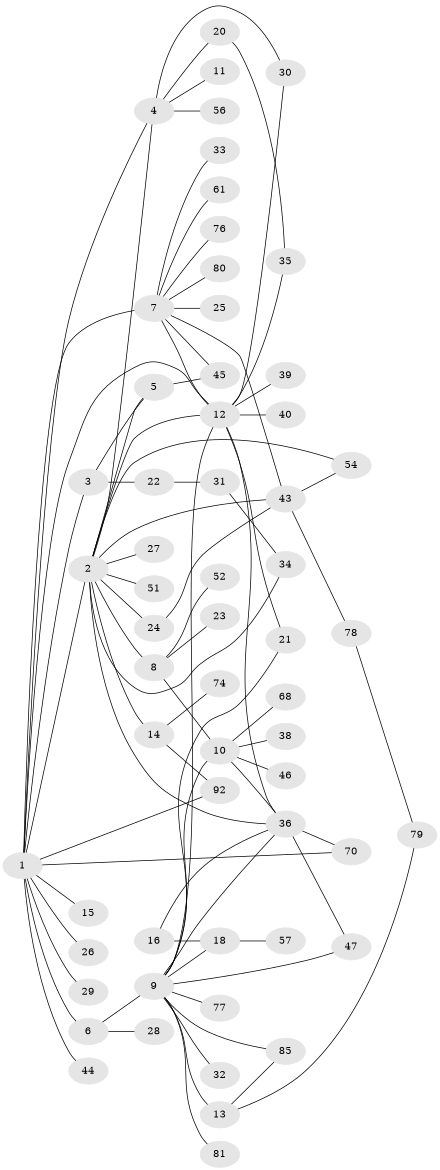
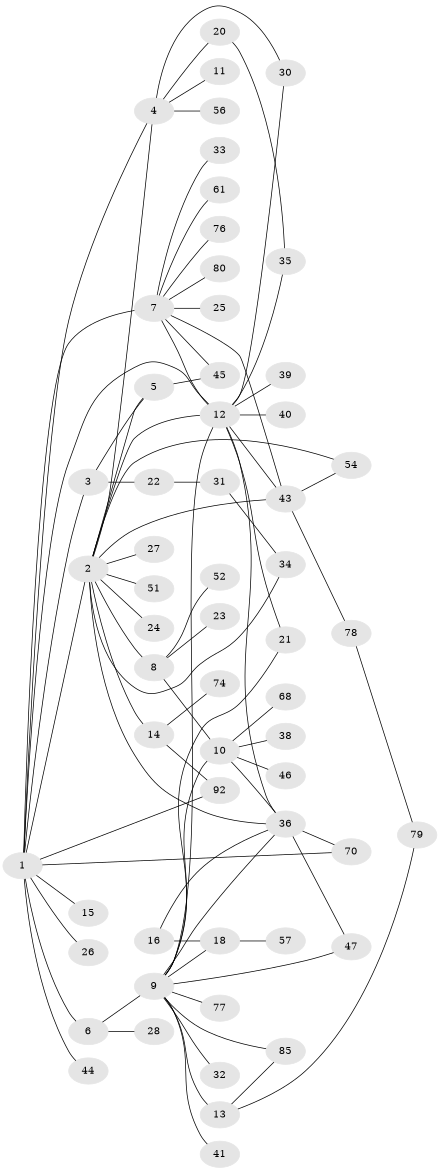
(206, 552) -> (253, 457)
(88, 992) -> none
(220, 1154) -> (220, 1154)
